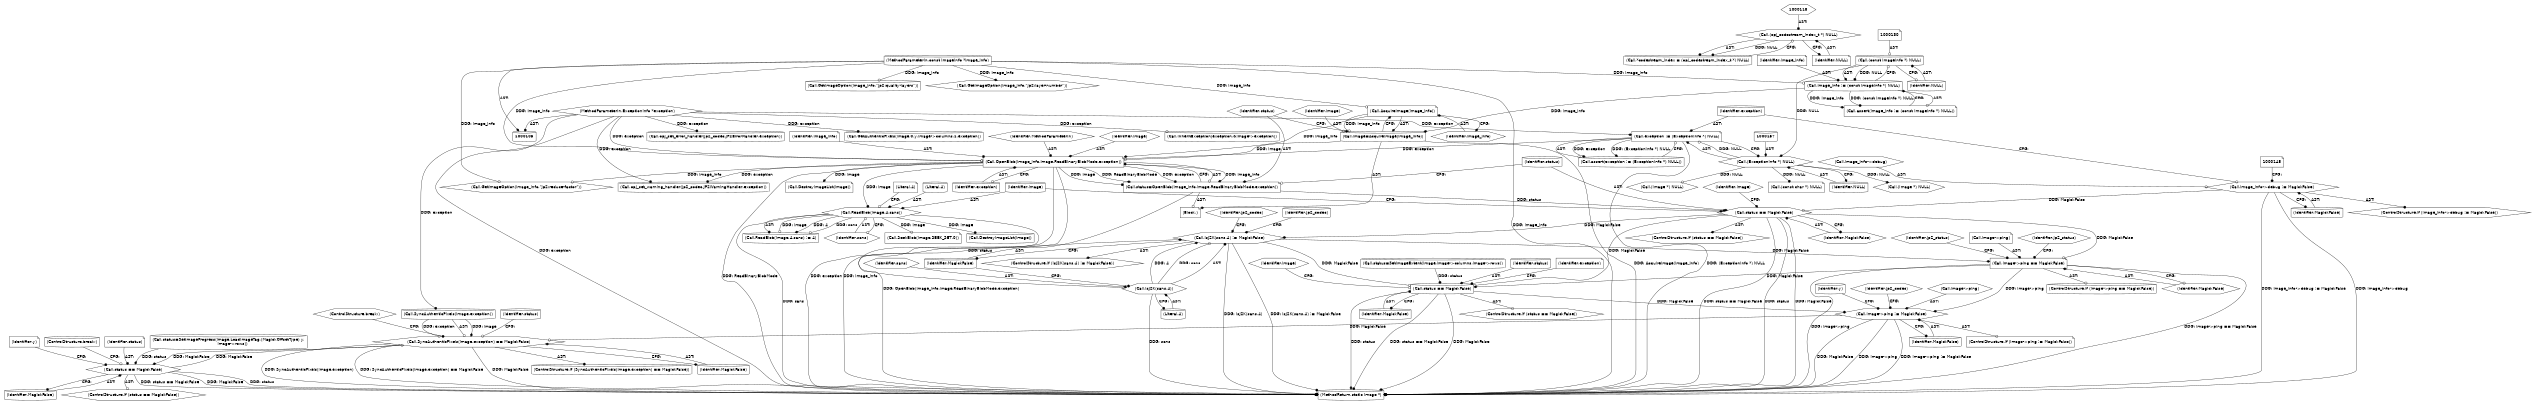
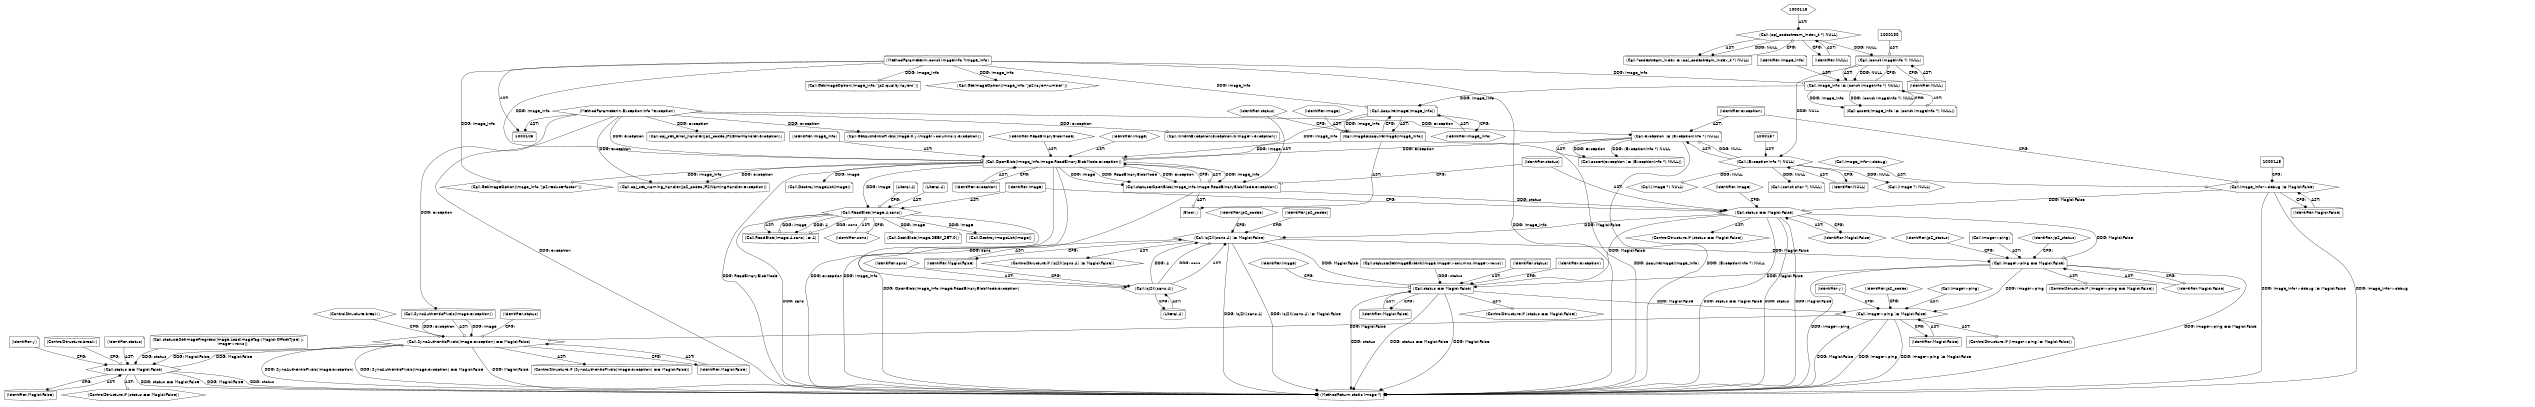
none -> (1844, 47)
(1614, 100) -> (1613, 88)
(1042, 136) -> (1042, 136)
(1740, 147) -> none
(1670, 152) -> none
(2440, 213) -> none
(1615, 248) -> (1615, 248)
(980, 251) -> (980, 251)
(1192, 385) -> none
